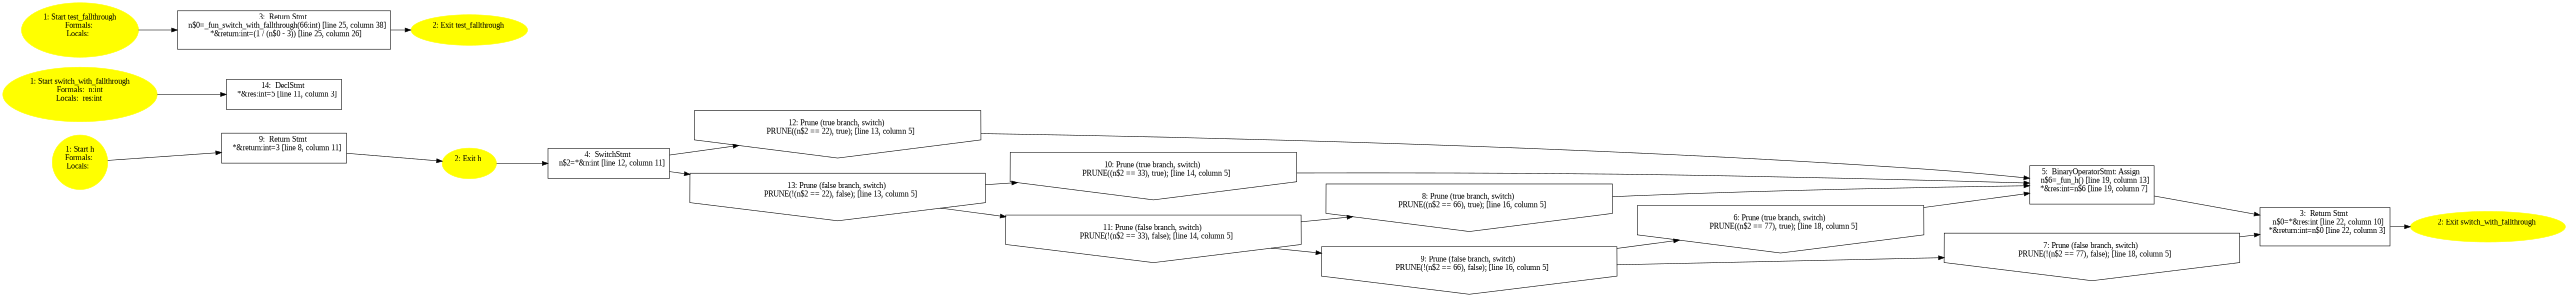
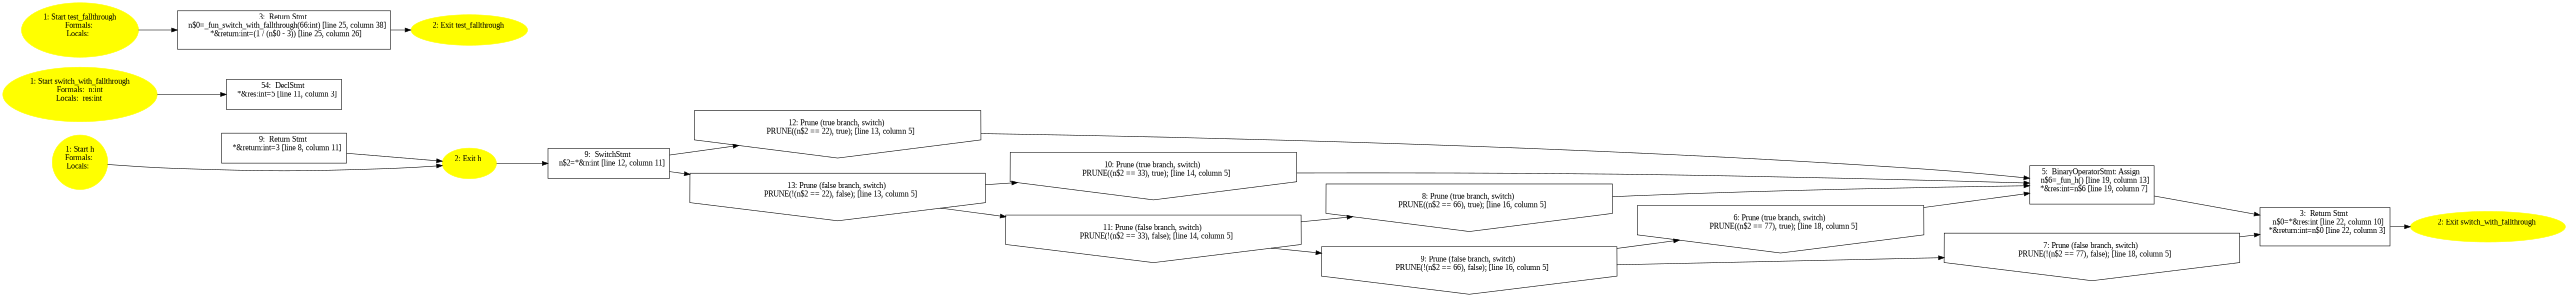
(284, 94) -> (284, 94)
(162, 157) -> (272, 171)
(609, 163) -> (609, 163)
